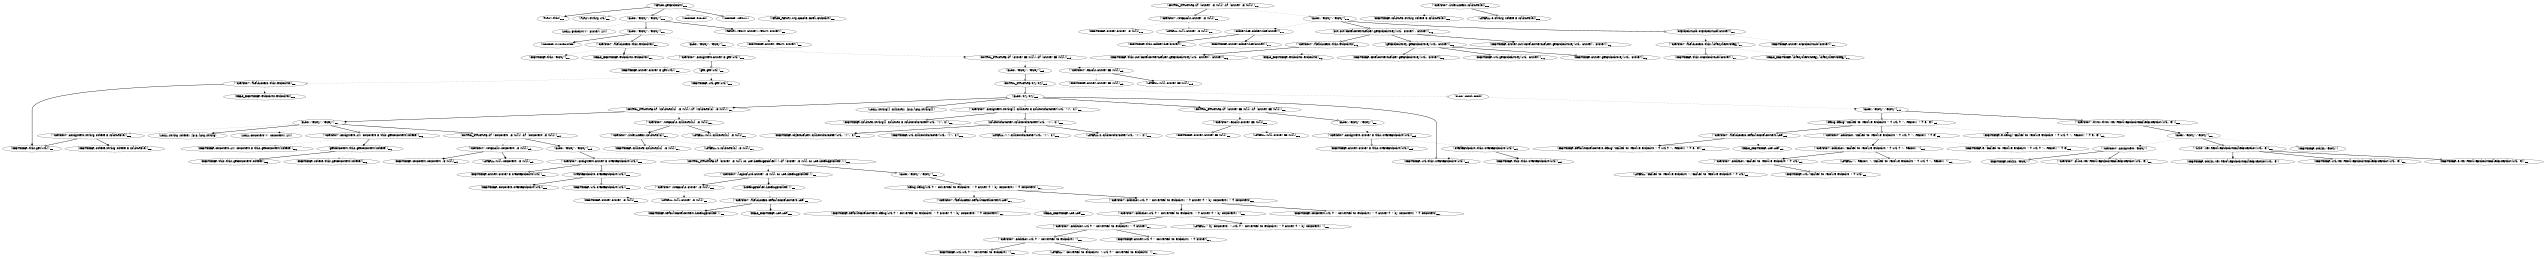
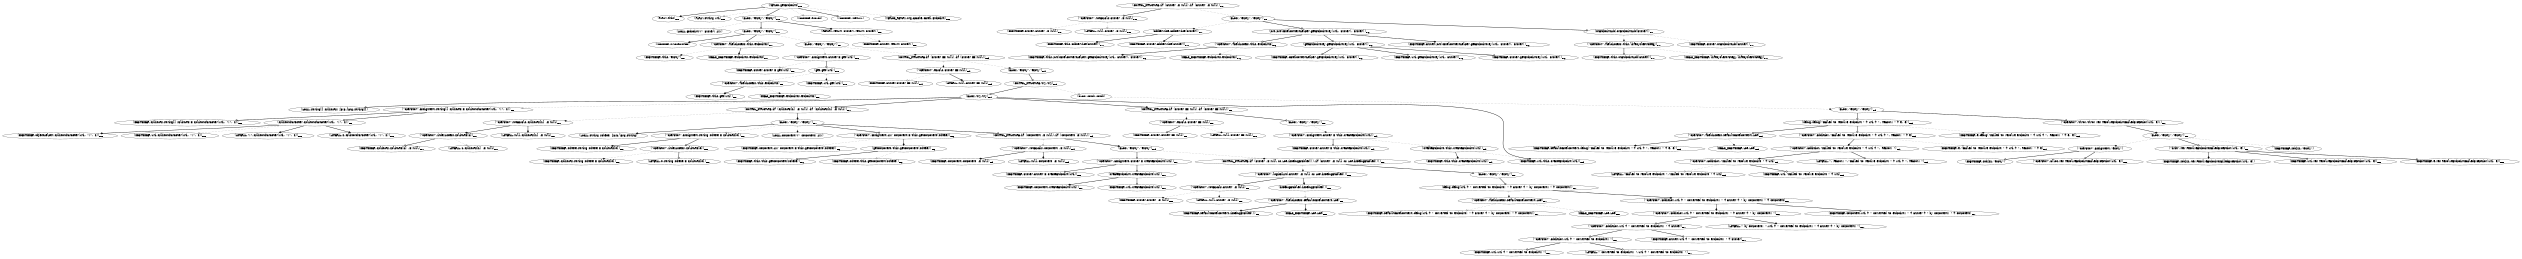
(62, 142) -> (693, 142)
